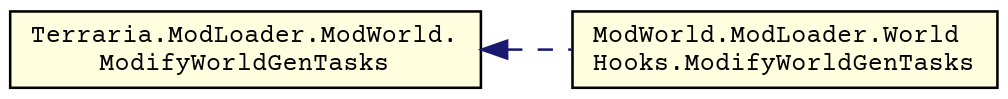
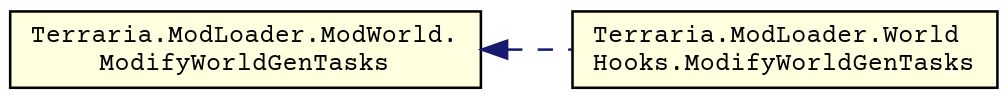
(785, 50) -> (785, 50)
